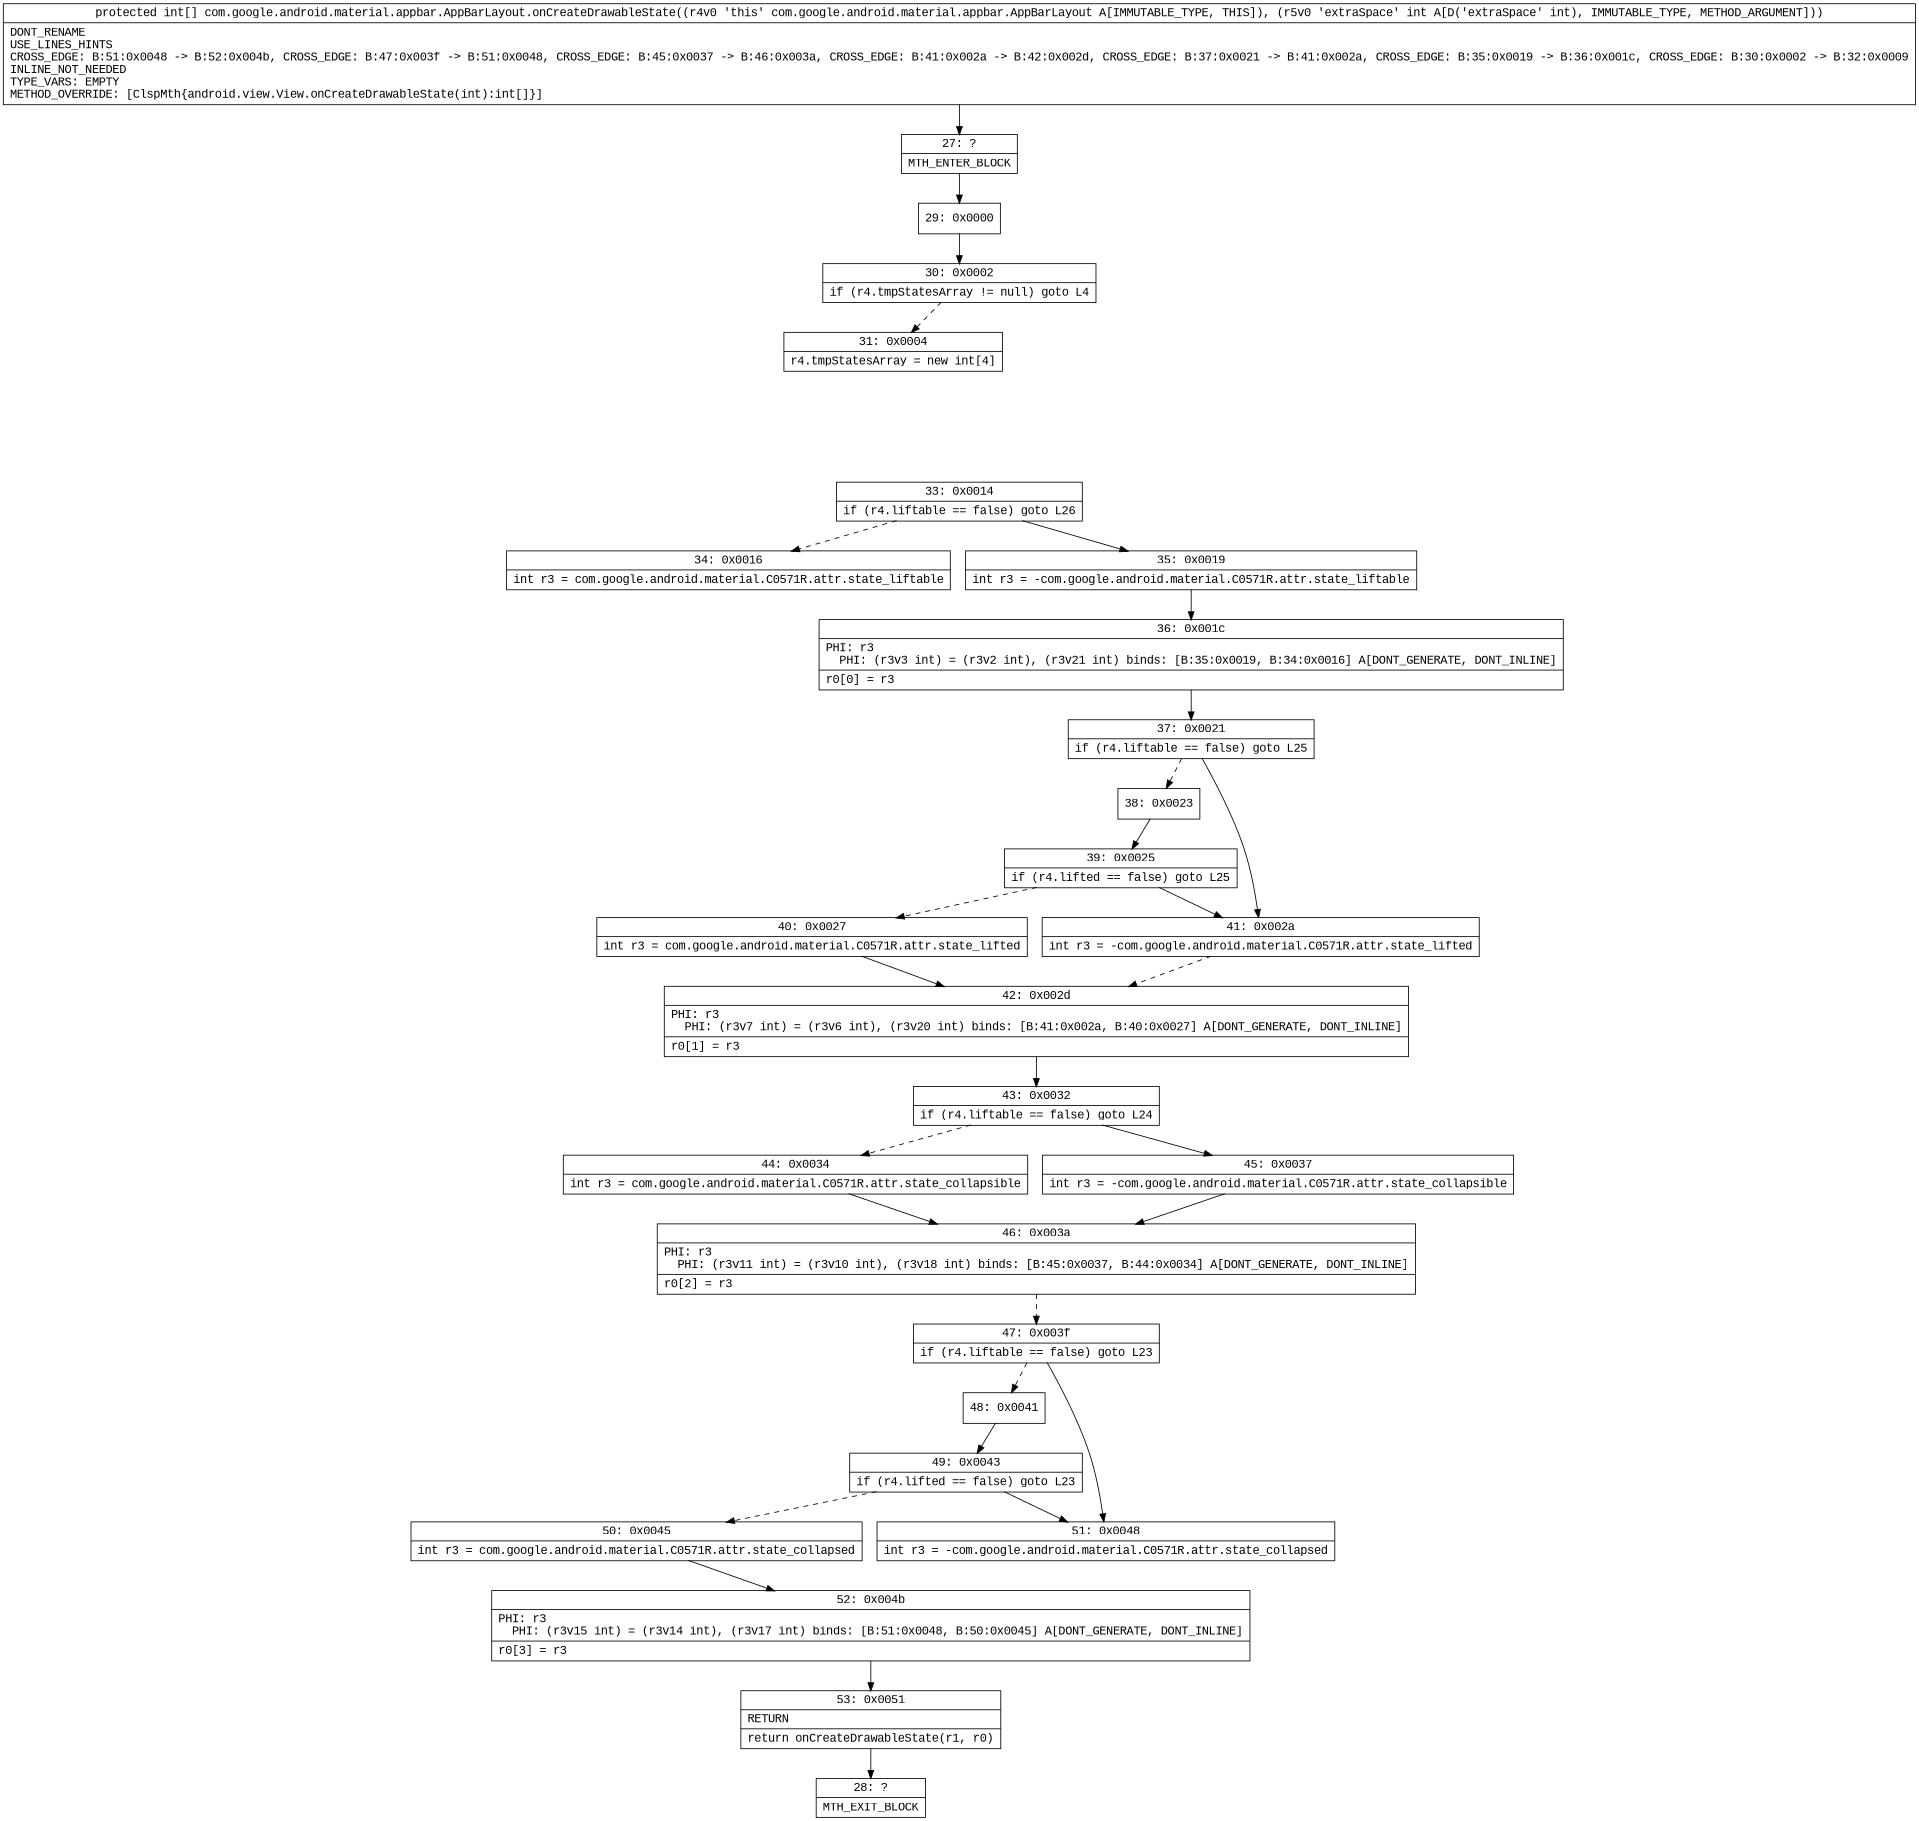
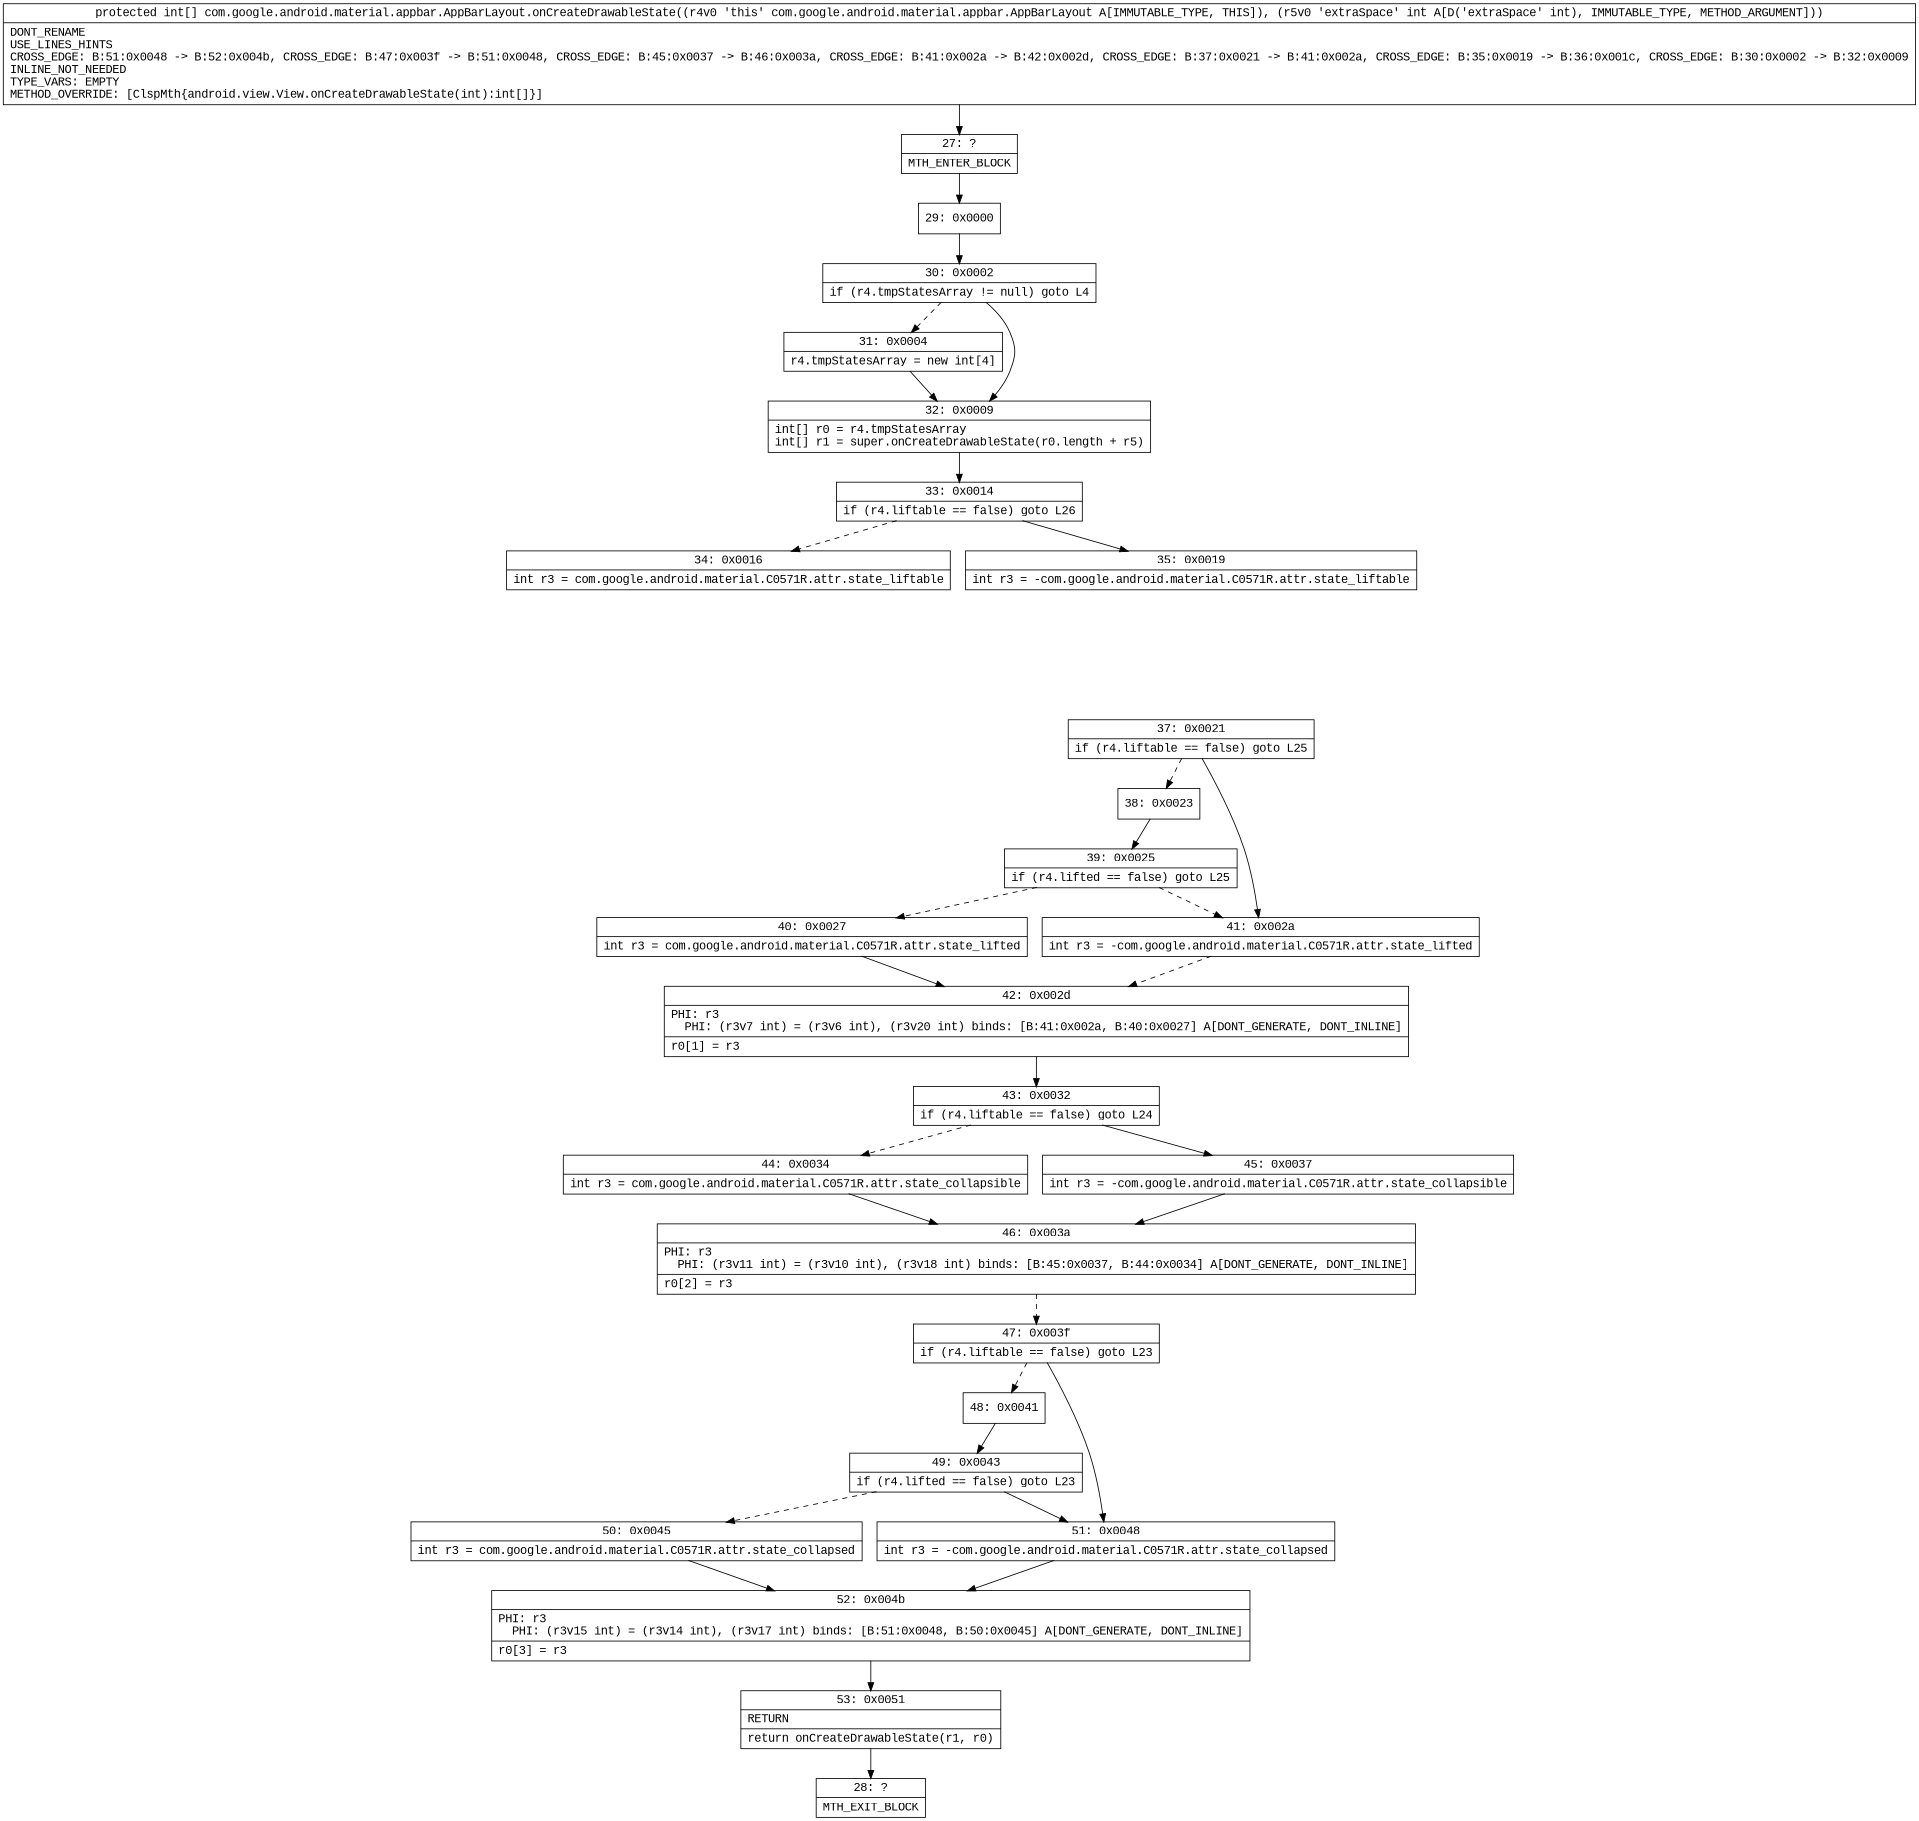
none -> (959, 427)
(1191, 655) -> none
(1187, 901) -> (1187, 901)
none -> (1015, 1574)
